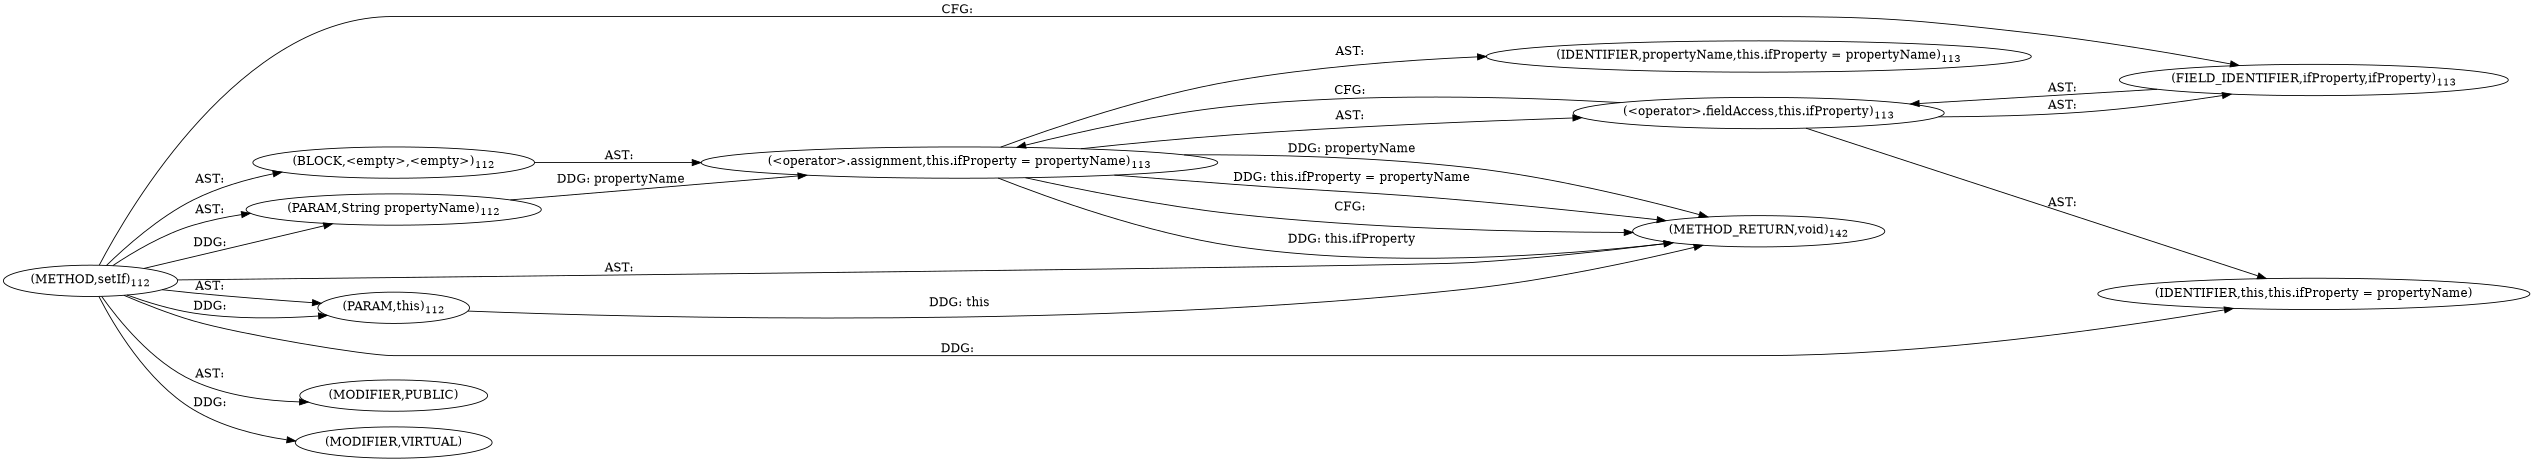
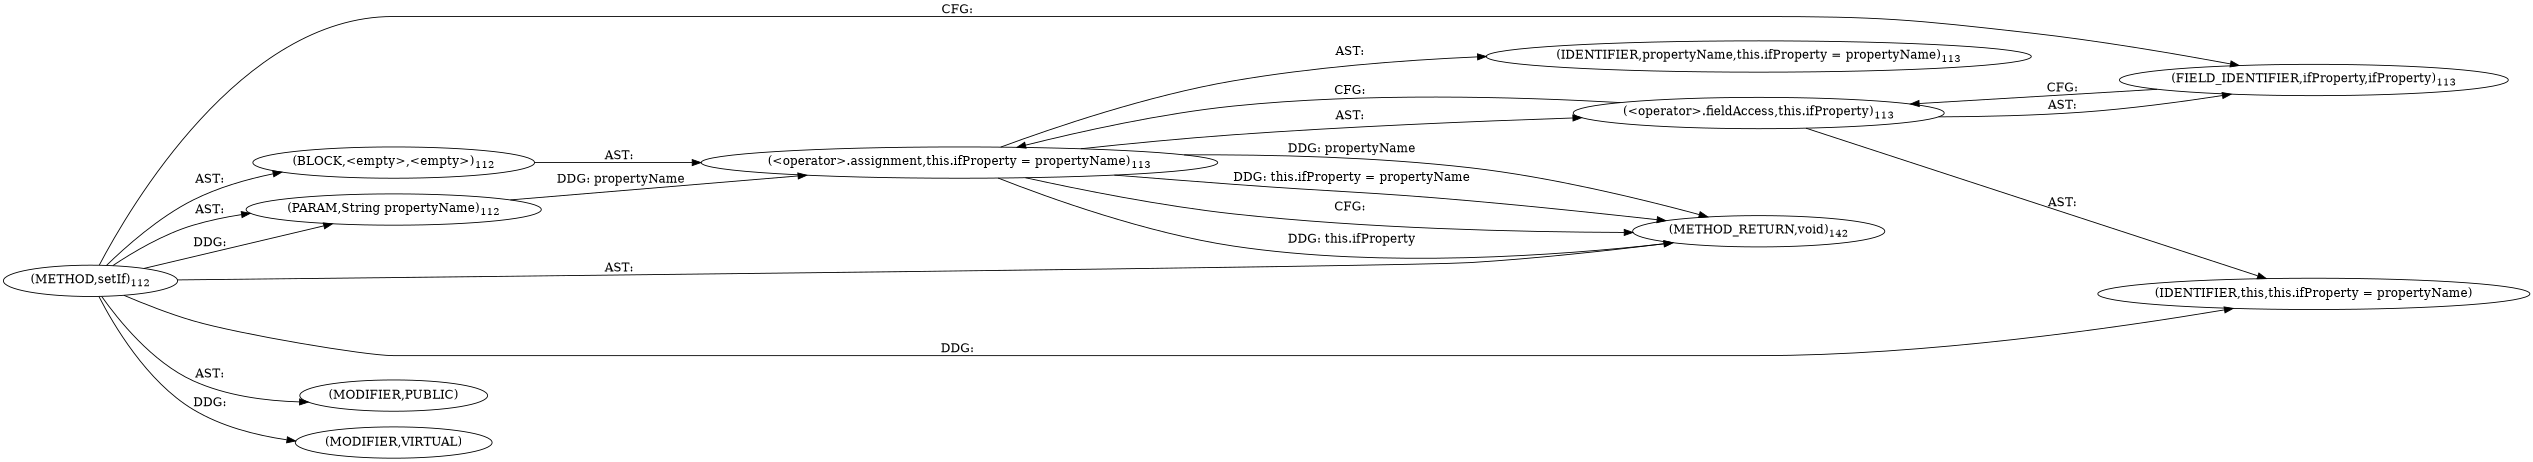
(2064, 88) -> (2064, 88)
(394, 308) -> none
